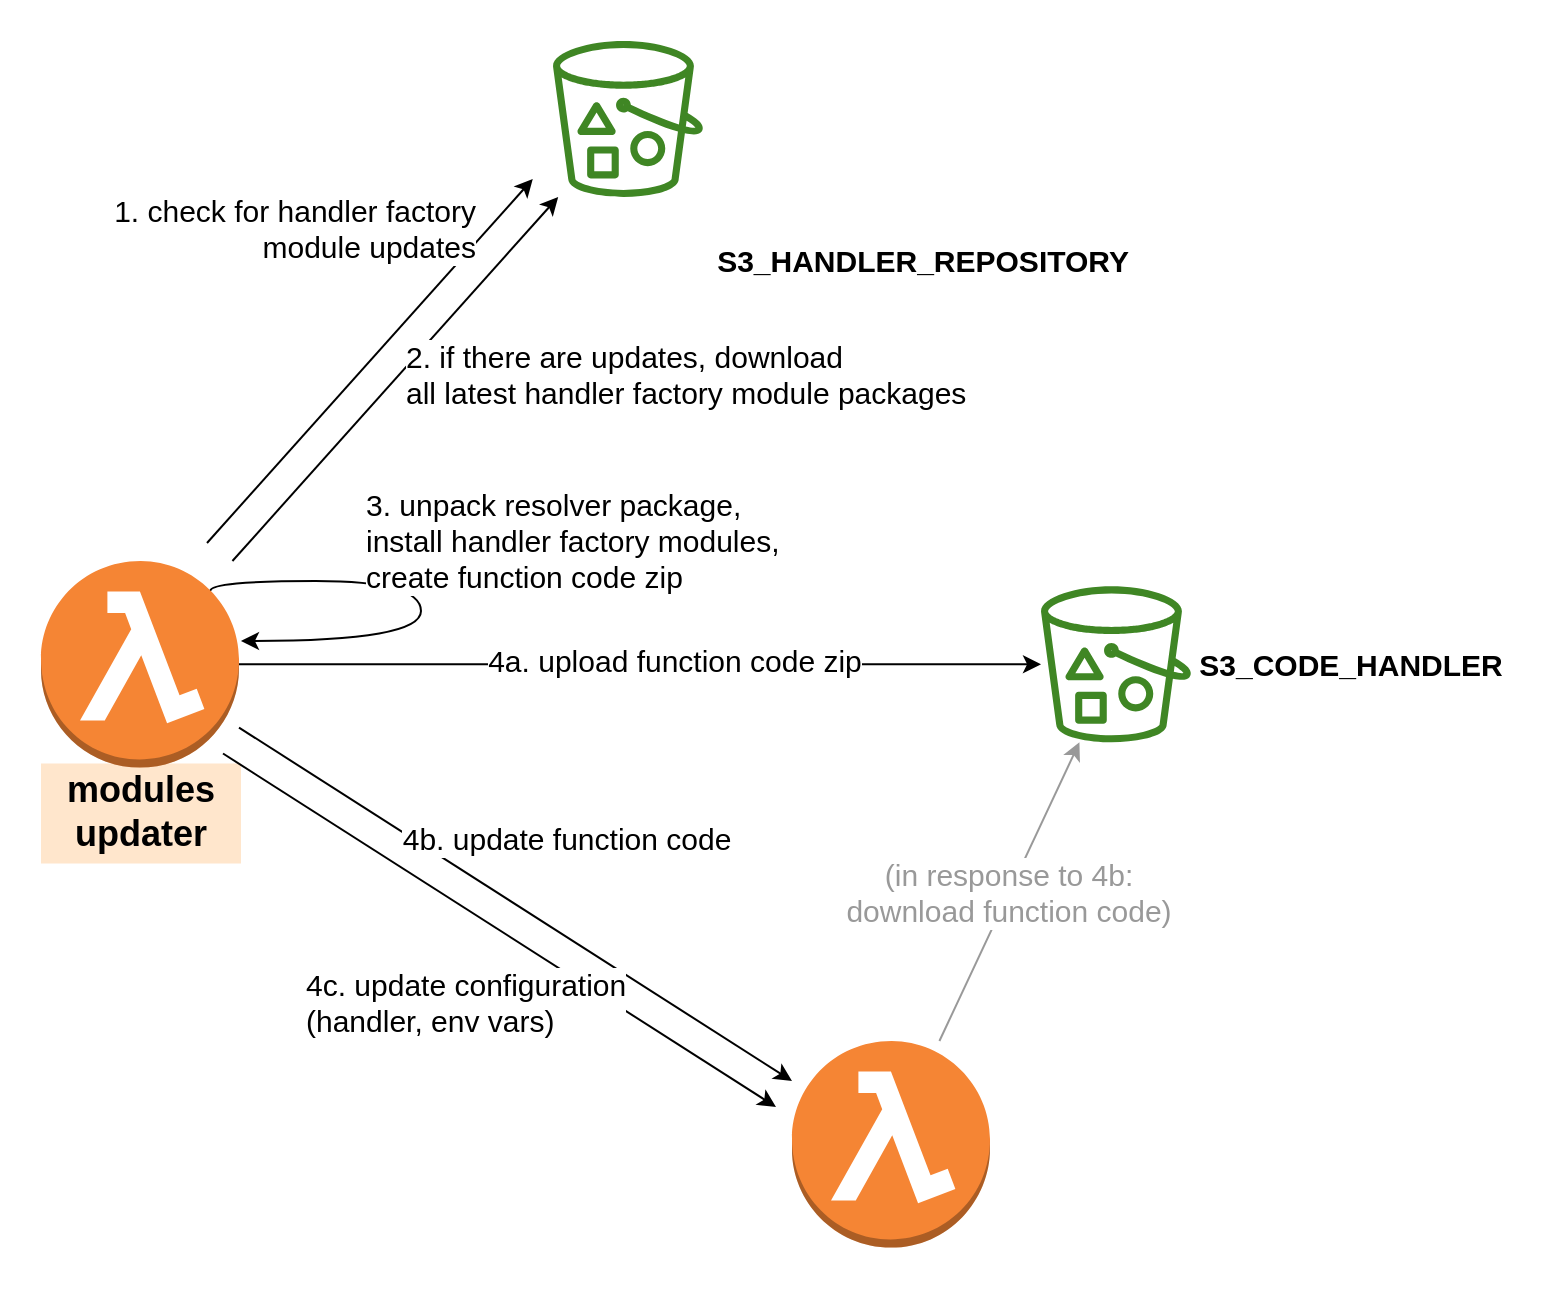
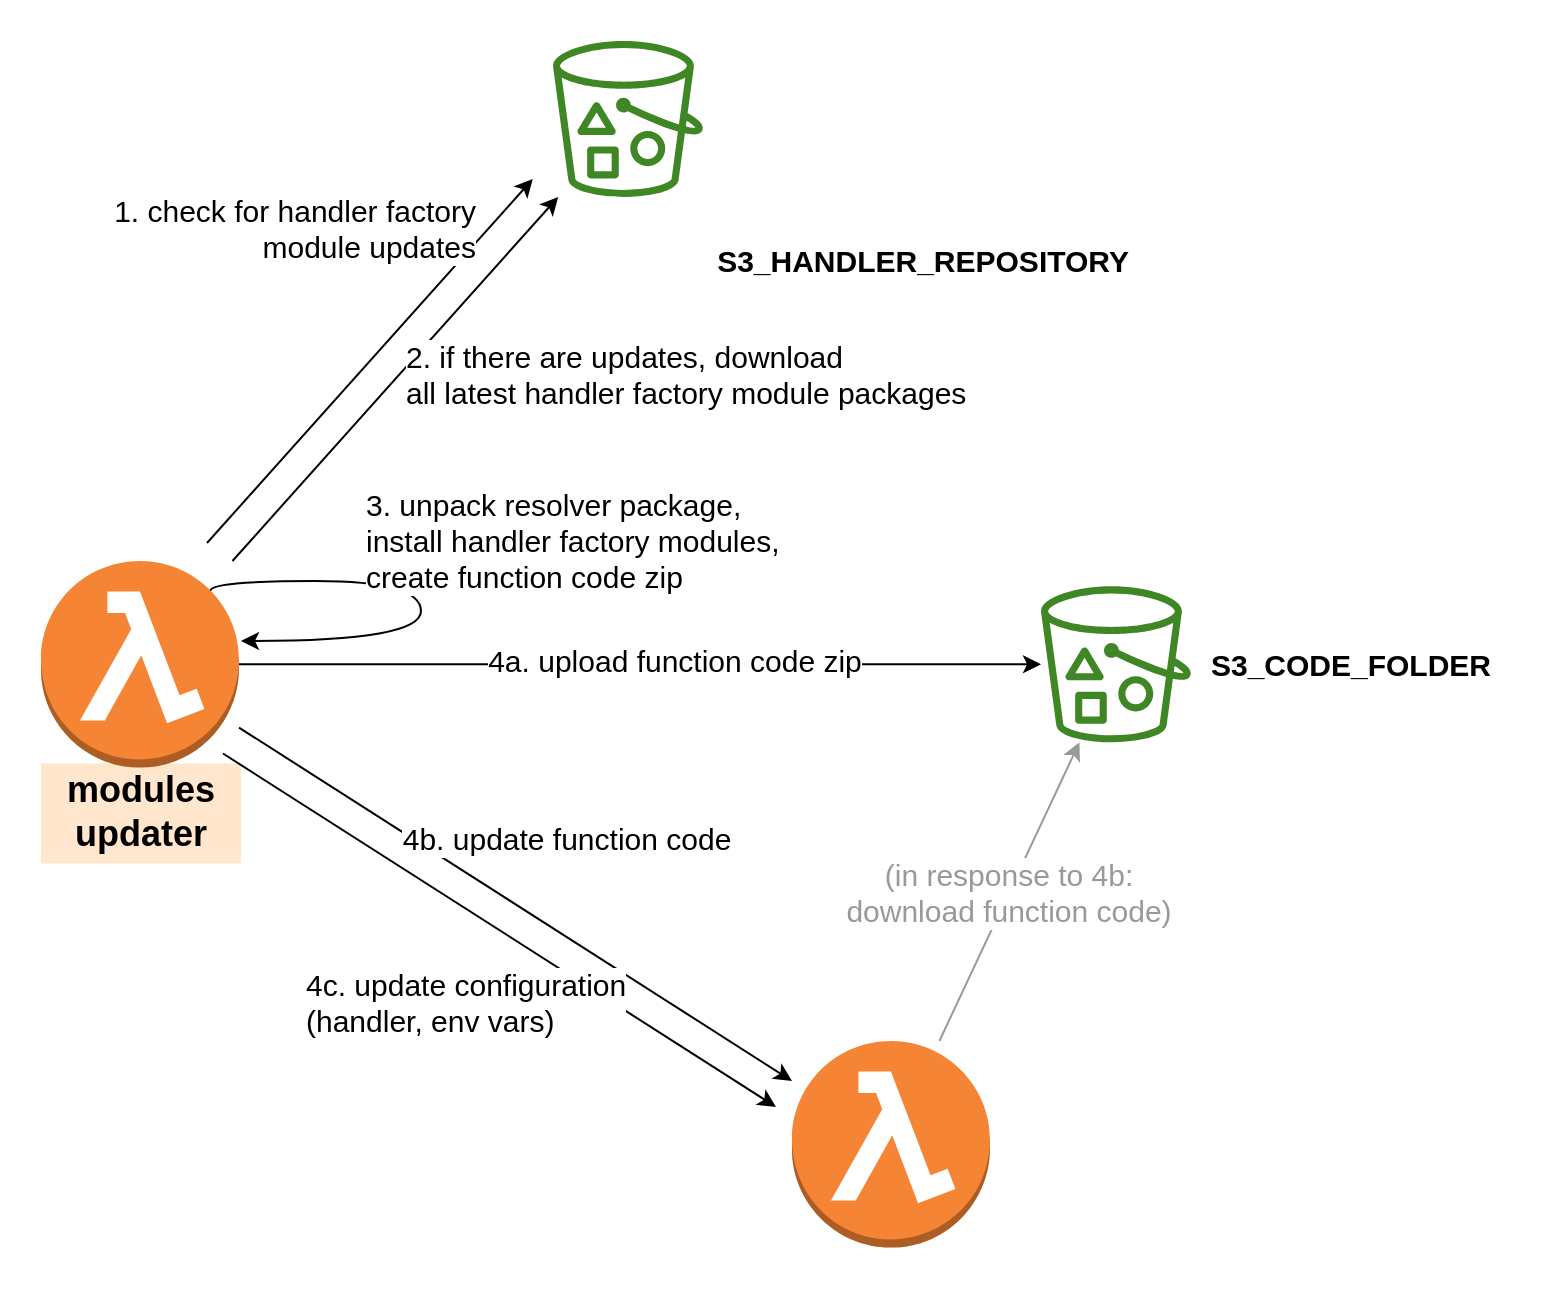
(1352, 665) -> (1352, 665)
